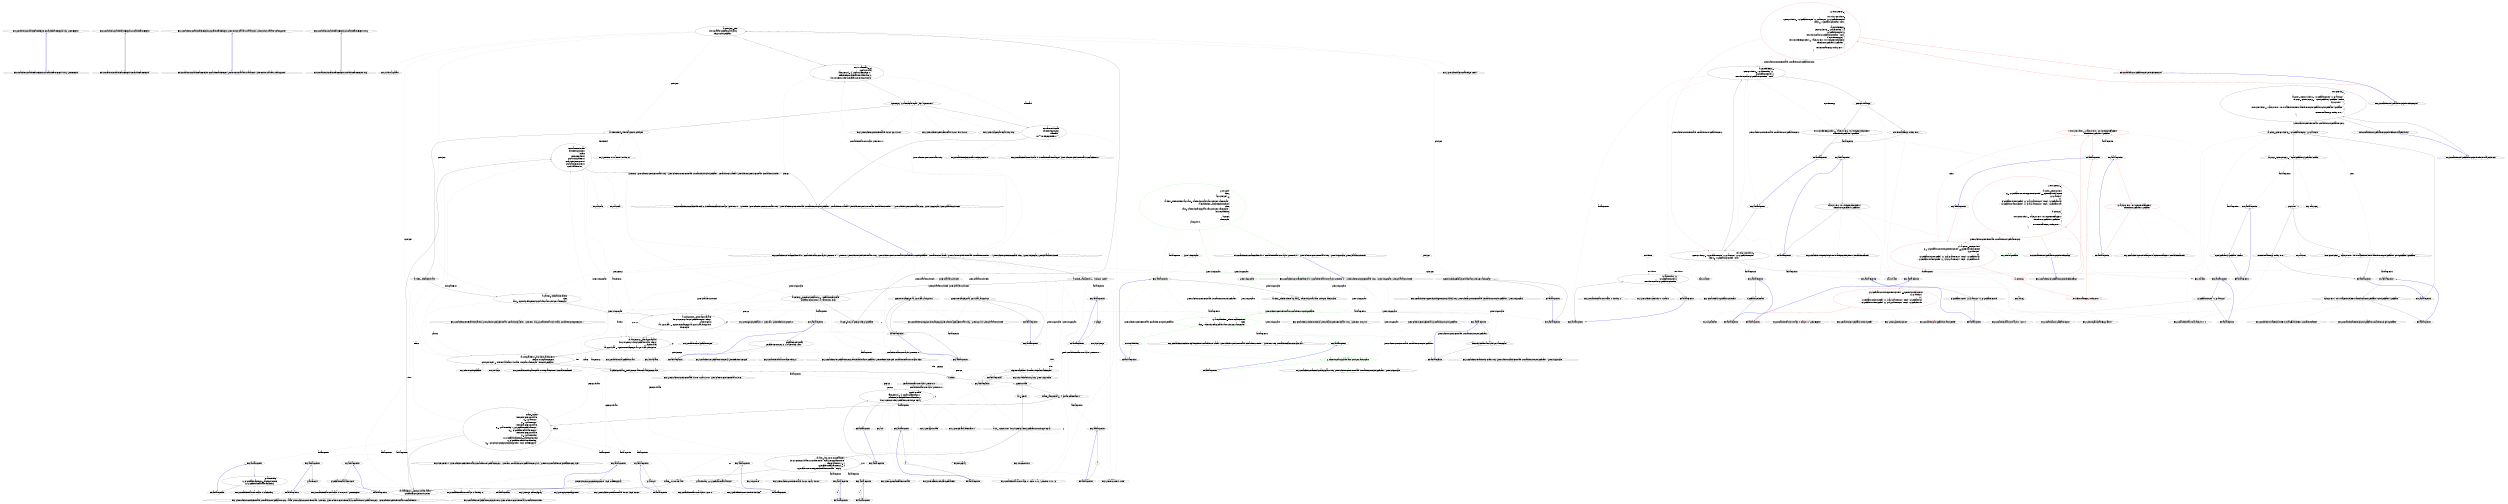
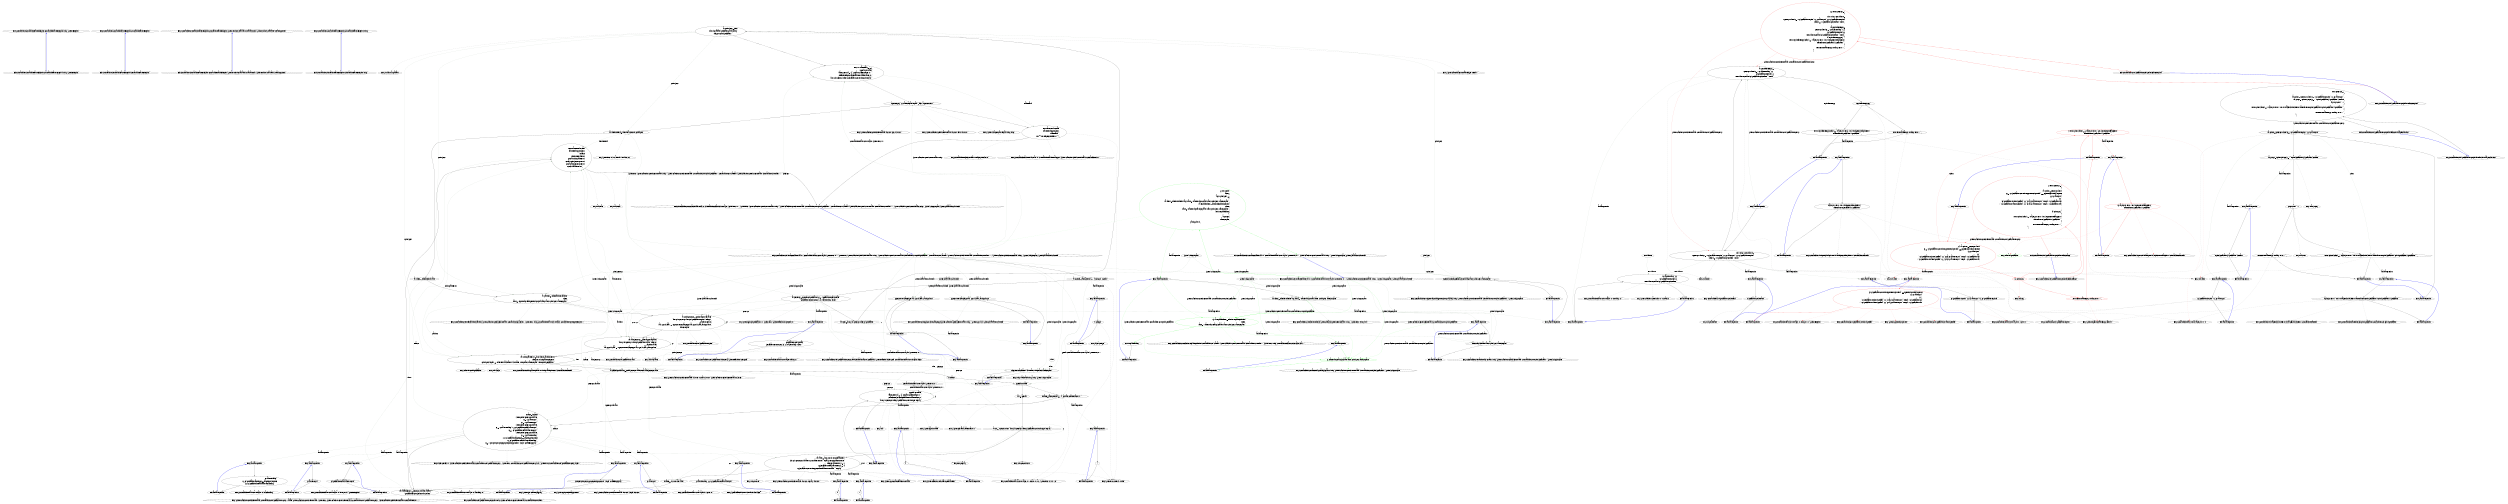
(1864, 104) -> (1864, 104)
